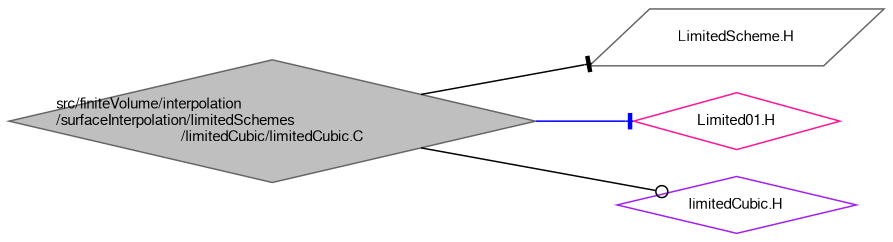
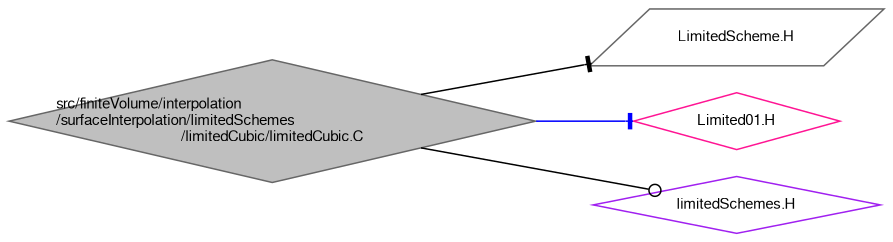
(737, 205) -> (737, 205)
